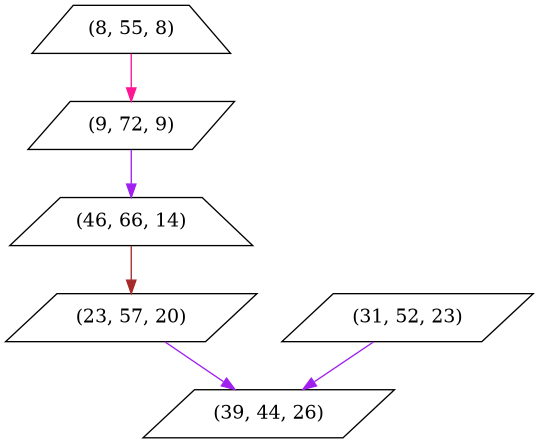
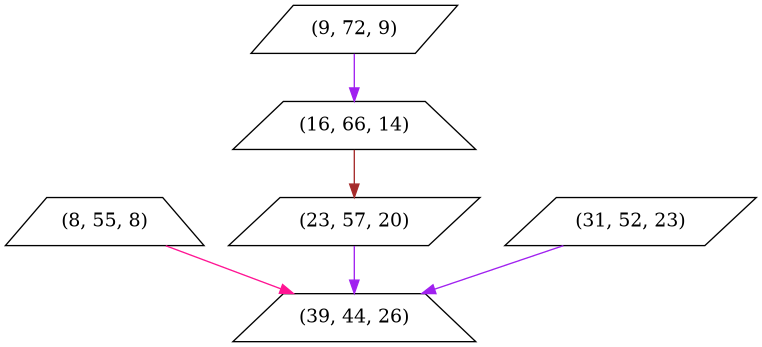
(131, 71) -> (223, 267)
(131, 222) -> (354, 125)
(269, 414) -> (354, 318)
